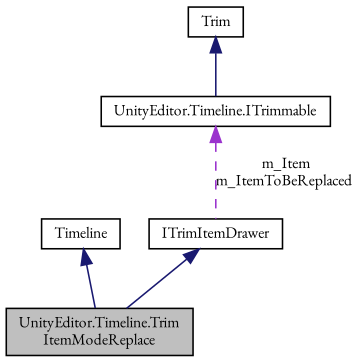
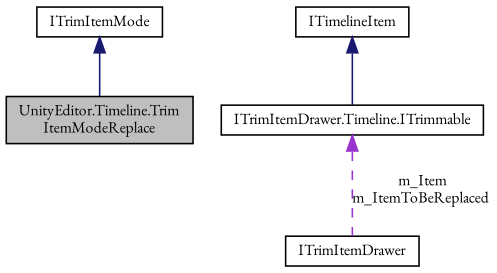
(216, 22) -> (352, 22)
(216, 111) -> (352, 120)
(81, 234) -> (100, 22)
(157, 284) -> none
